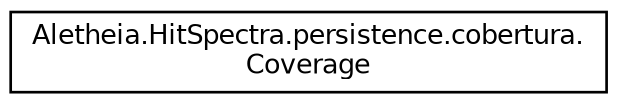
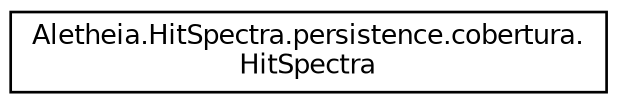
(309, 52) -> (309, 52)
